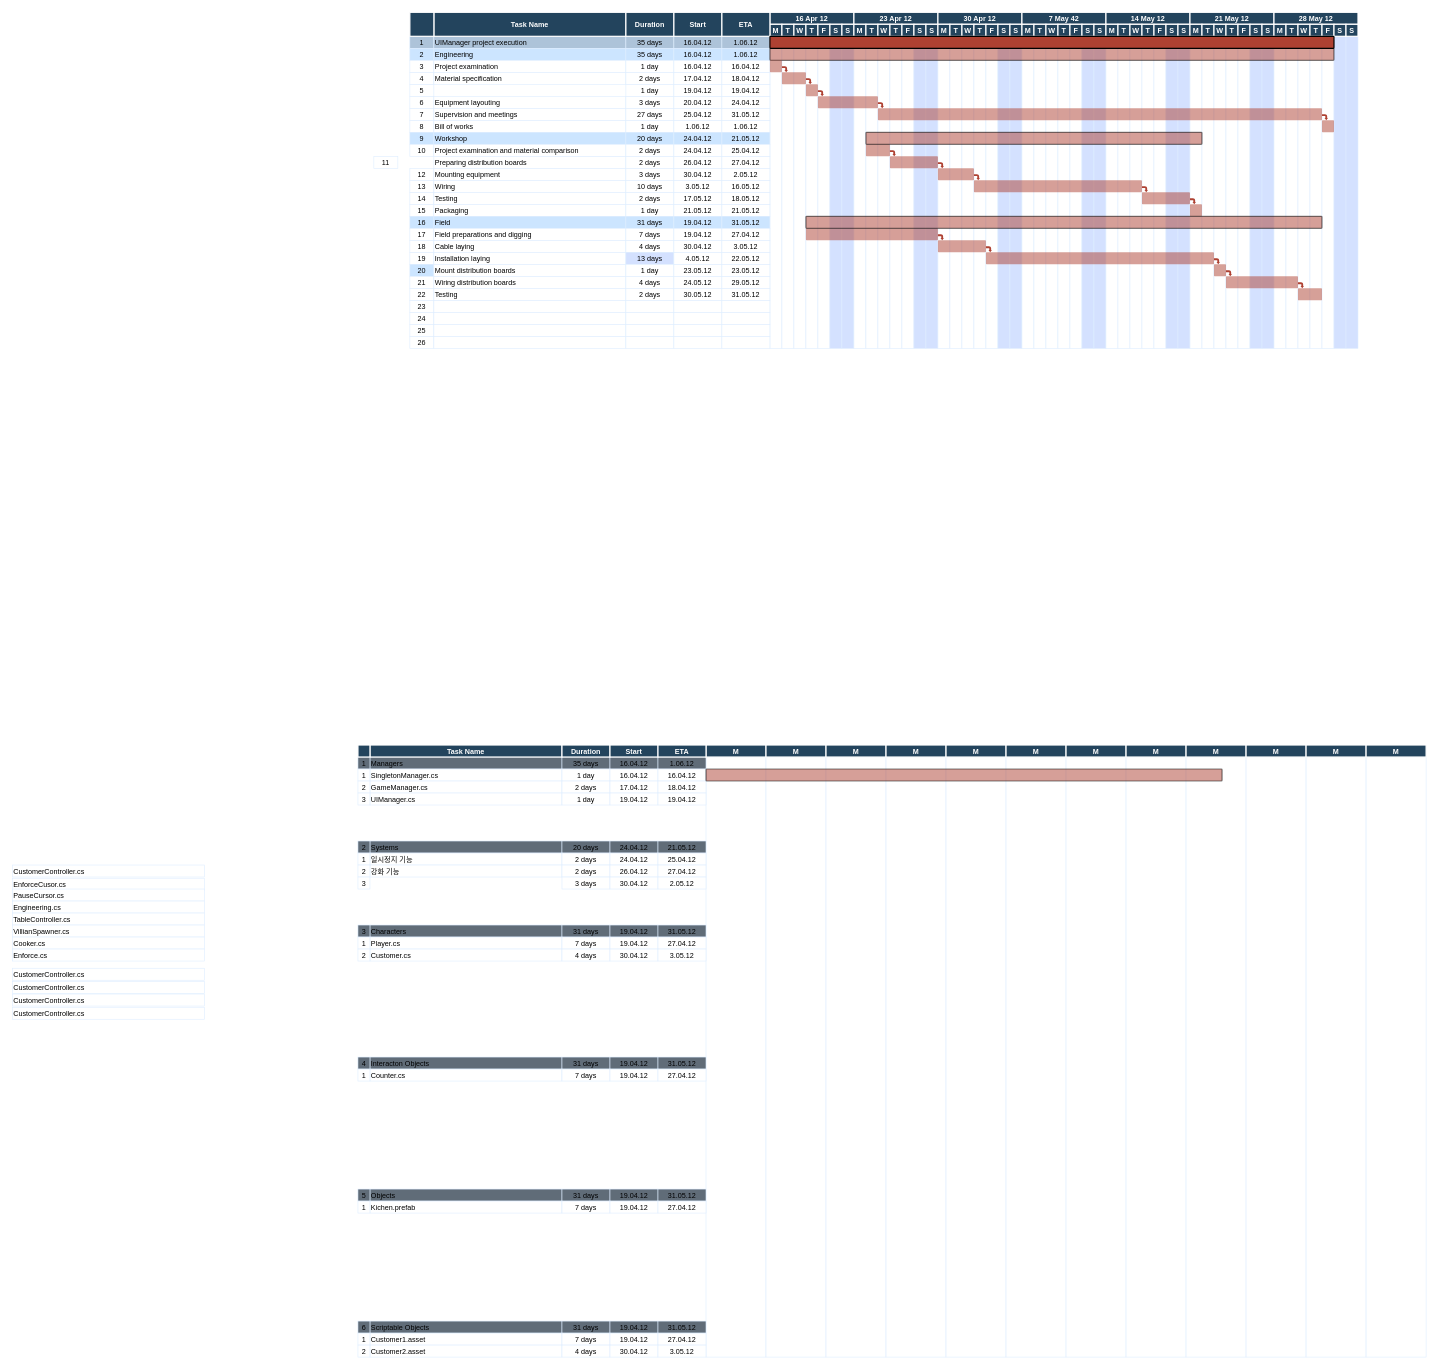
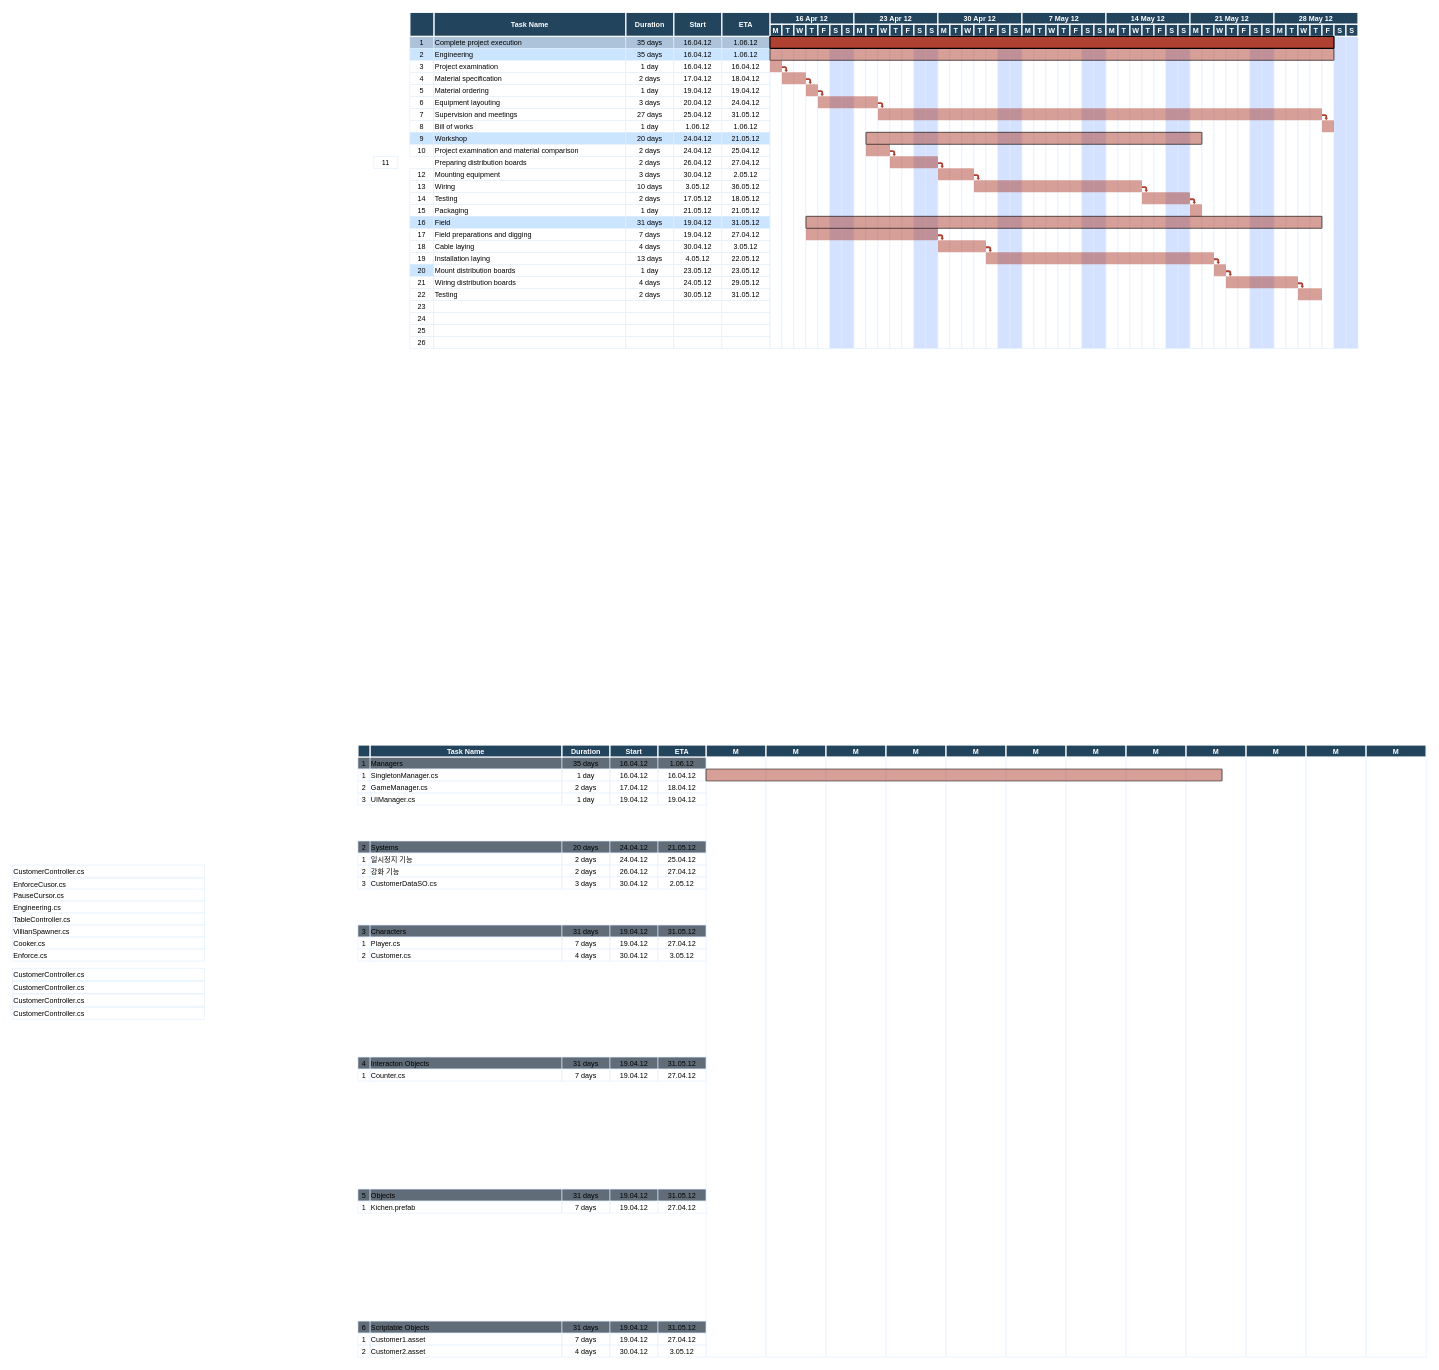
(1064, 19) -> (1064, 19)
(486, 43) -> (483, 43)
none -> (530, 90)
(746, 187) -> (746, 187)
(650, 258) -> (650, 258)
none -> (466, 883)
